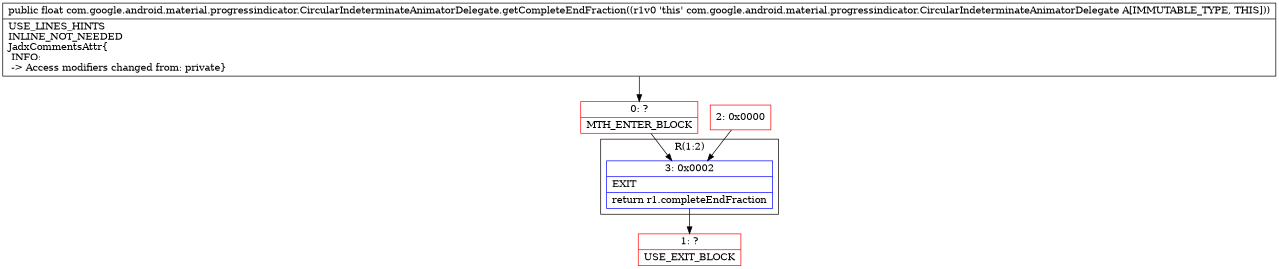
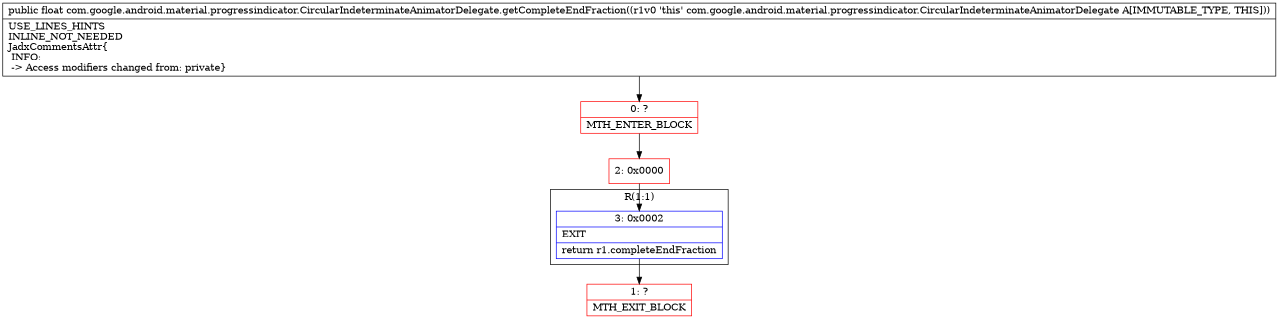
(659, 144) -> (639, 143)
(690, 147) -> (639, 197)
(690, 257) -> (639, 308)
